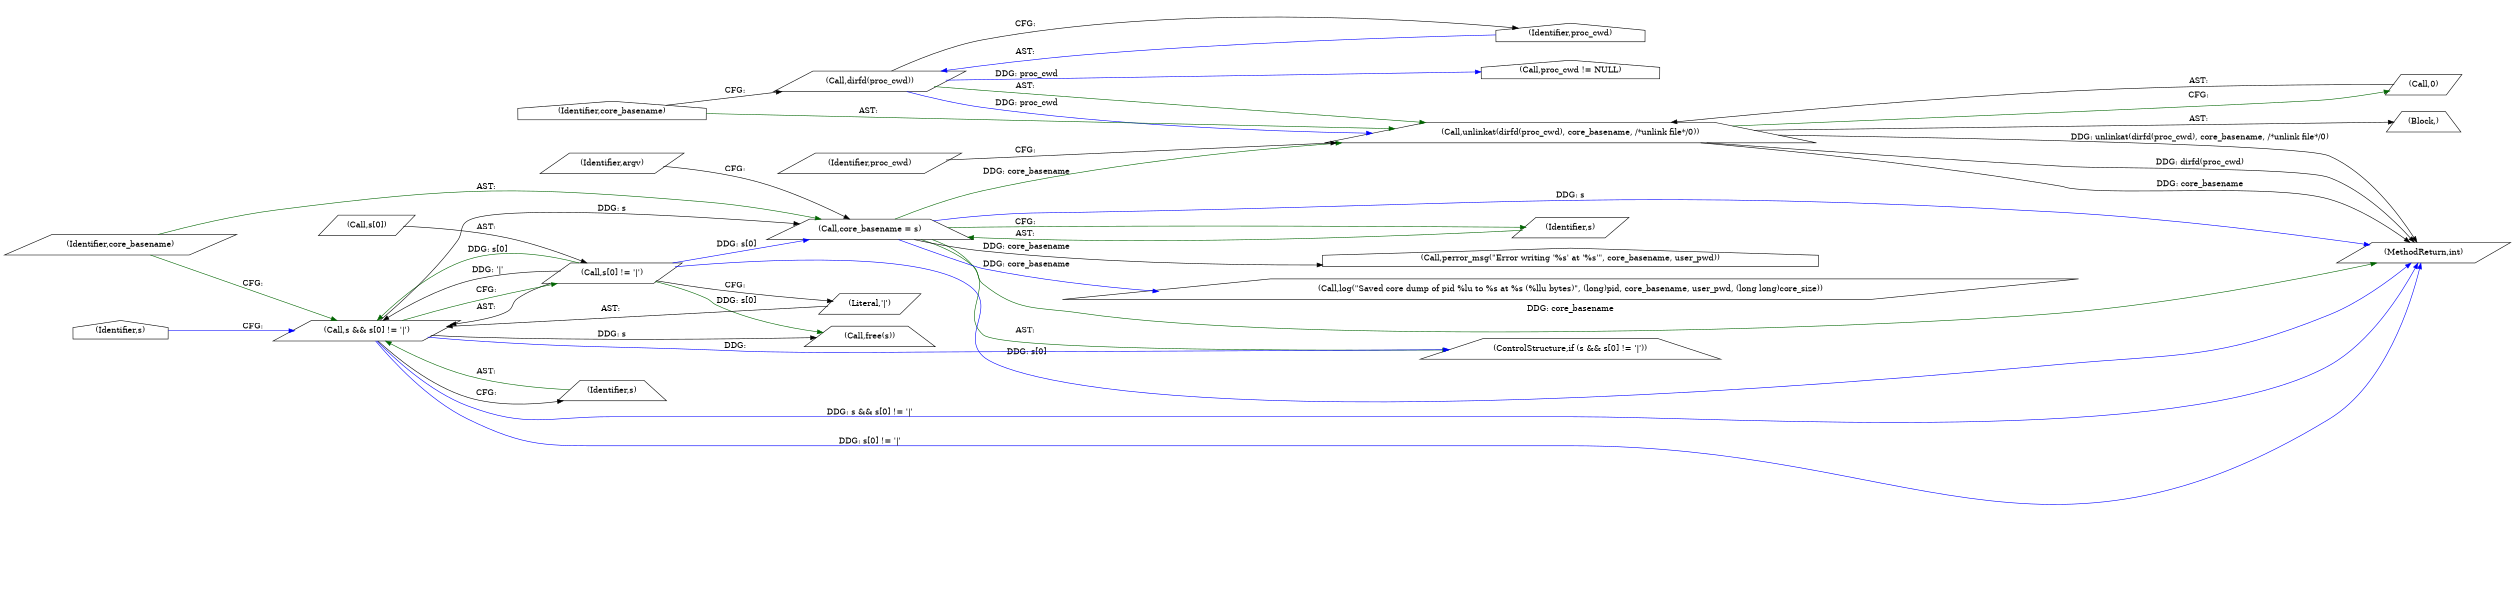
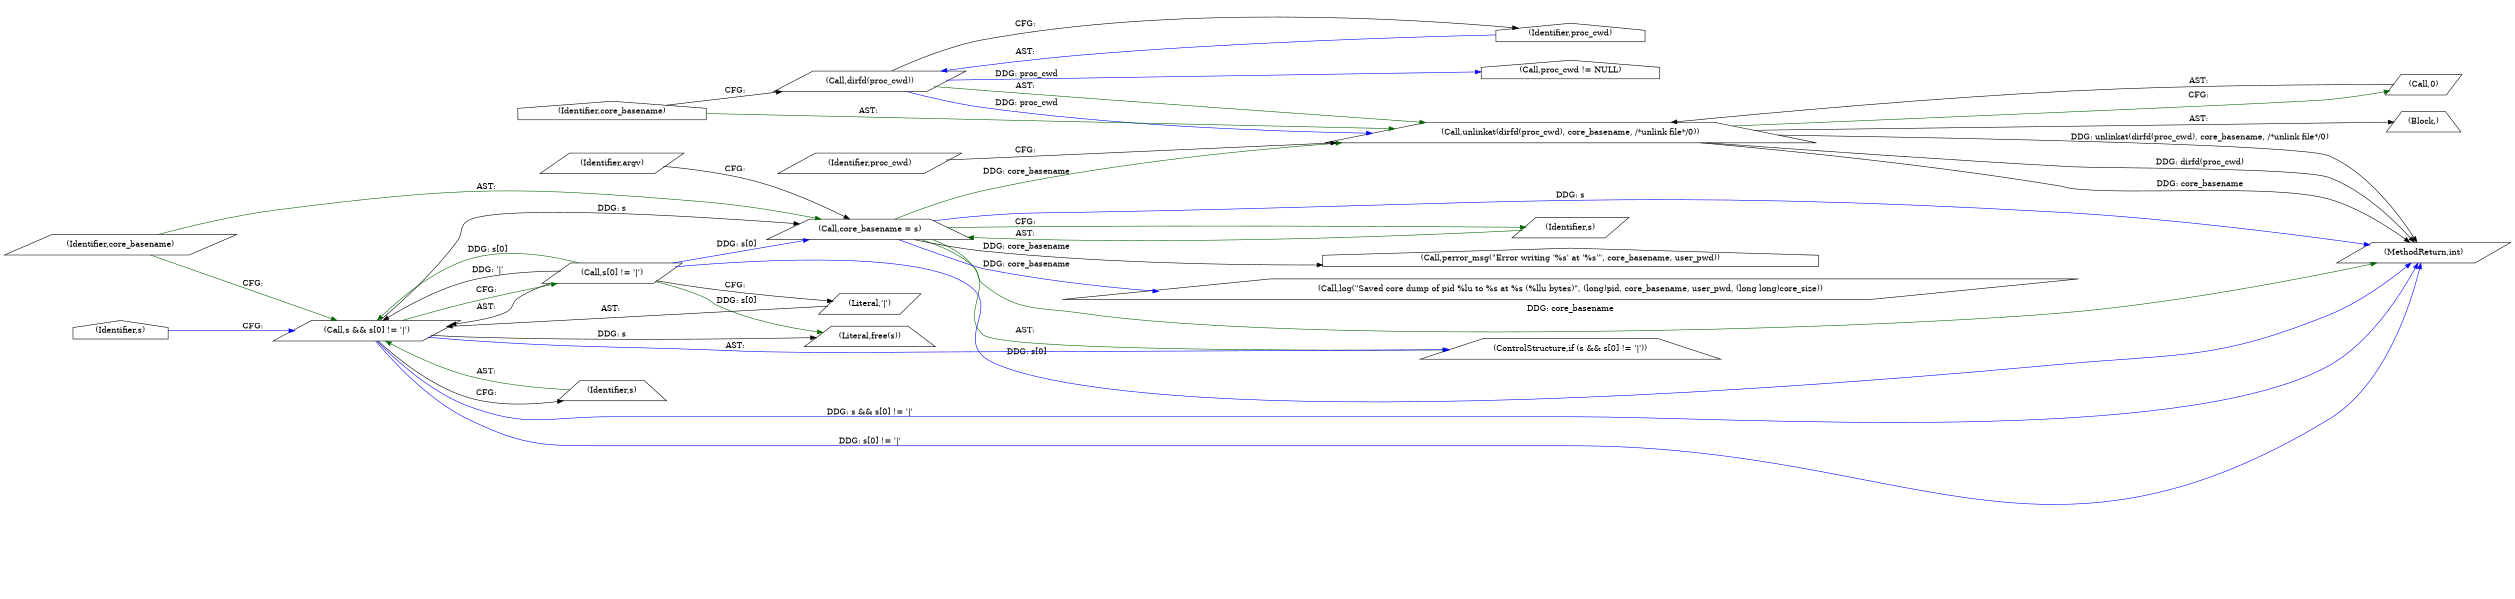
(367, 225) -> none
(870, 336) -> (870, 336)
(736, 346) -> (736, 346)
